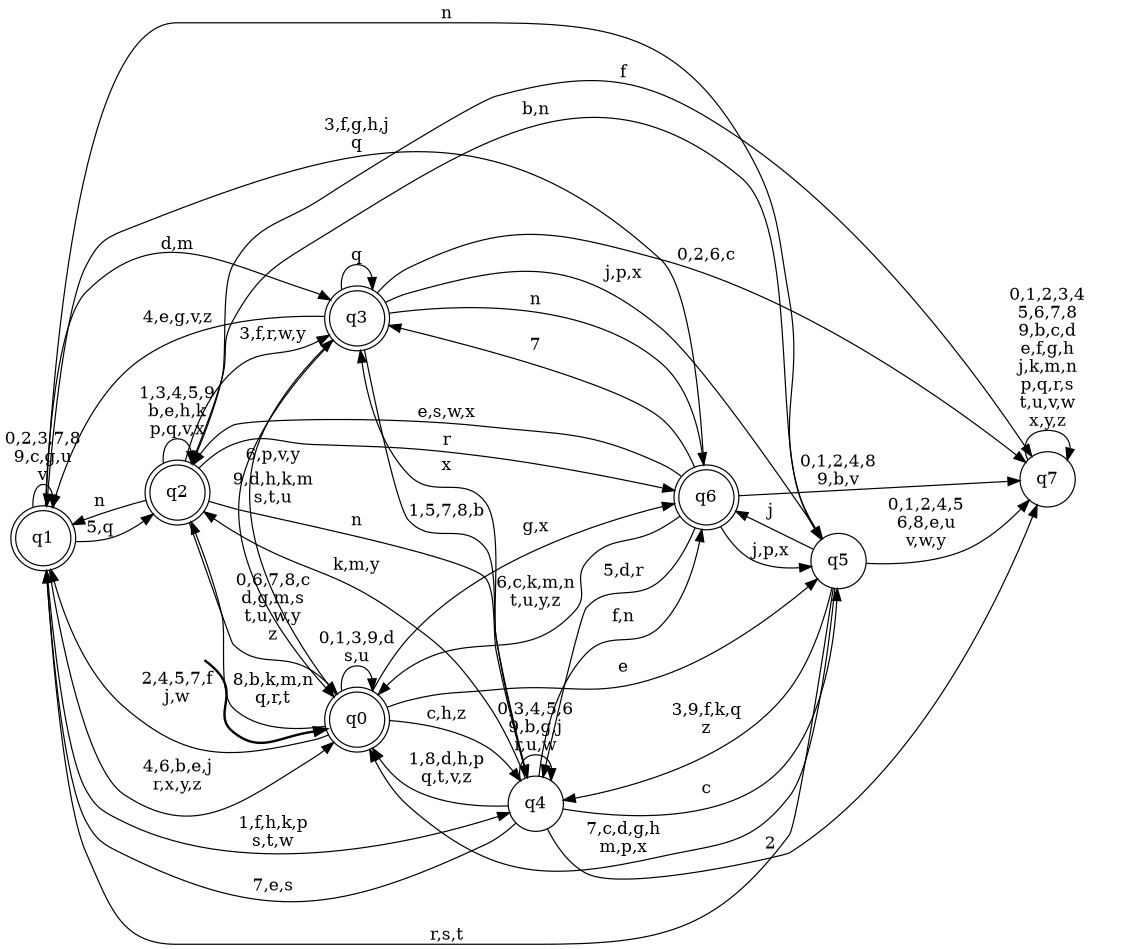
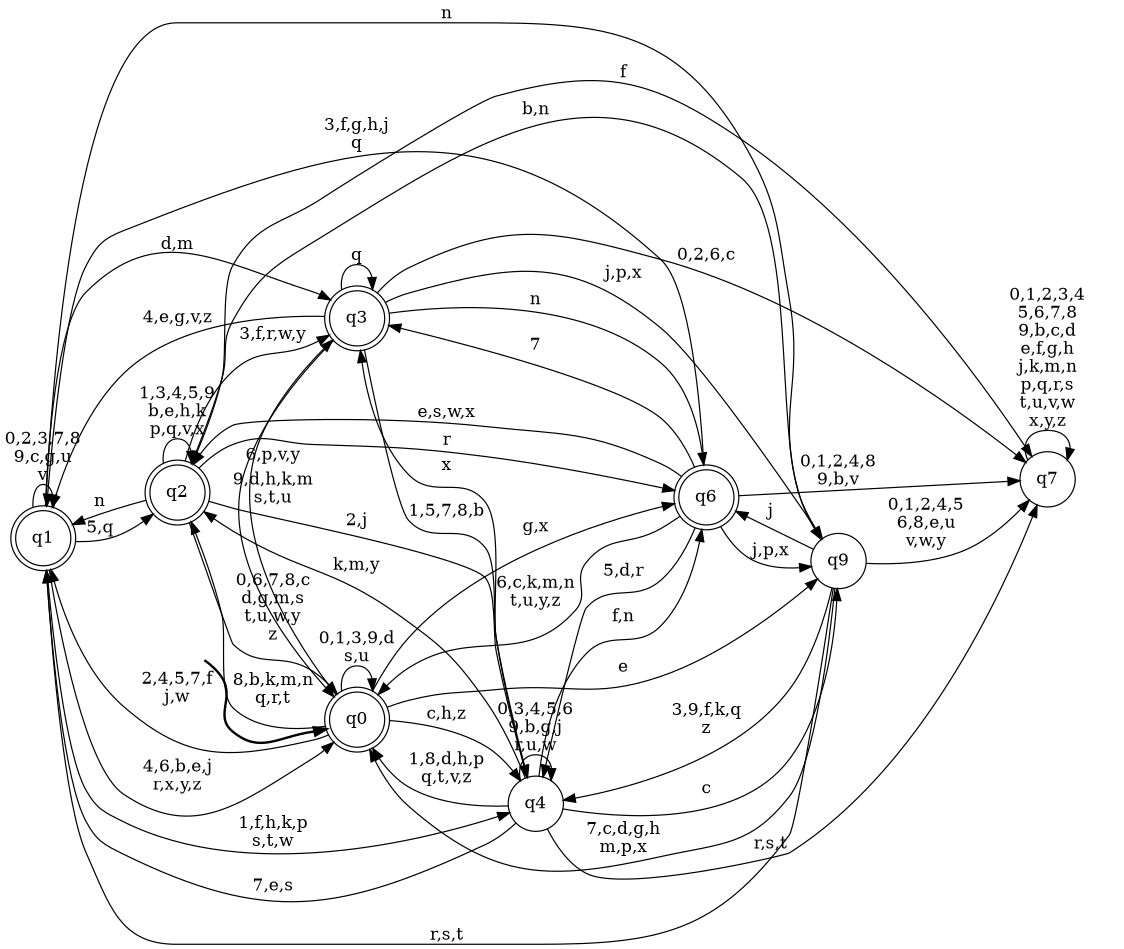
(357, 521) -> (357, 521)
(839, 561) -> (839, 561)
(771, 844) -> (771, 844)
